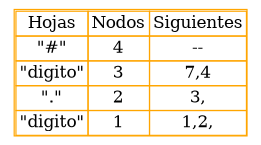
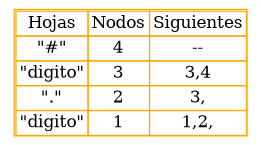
(198, 73) -> (198, 73)
